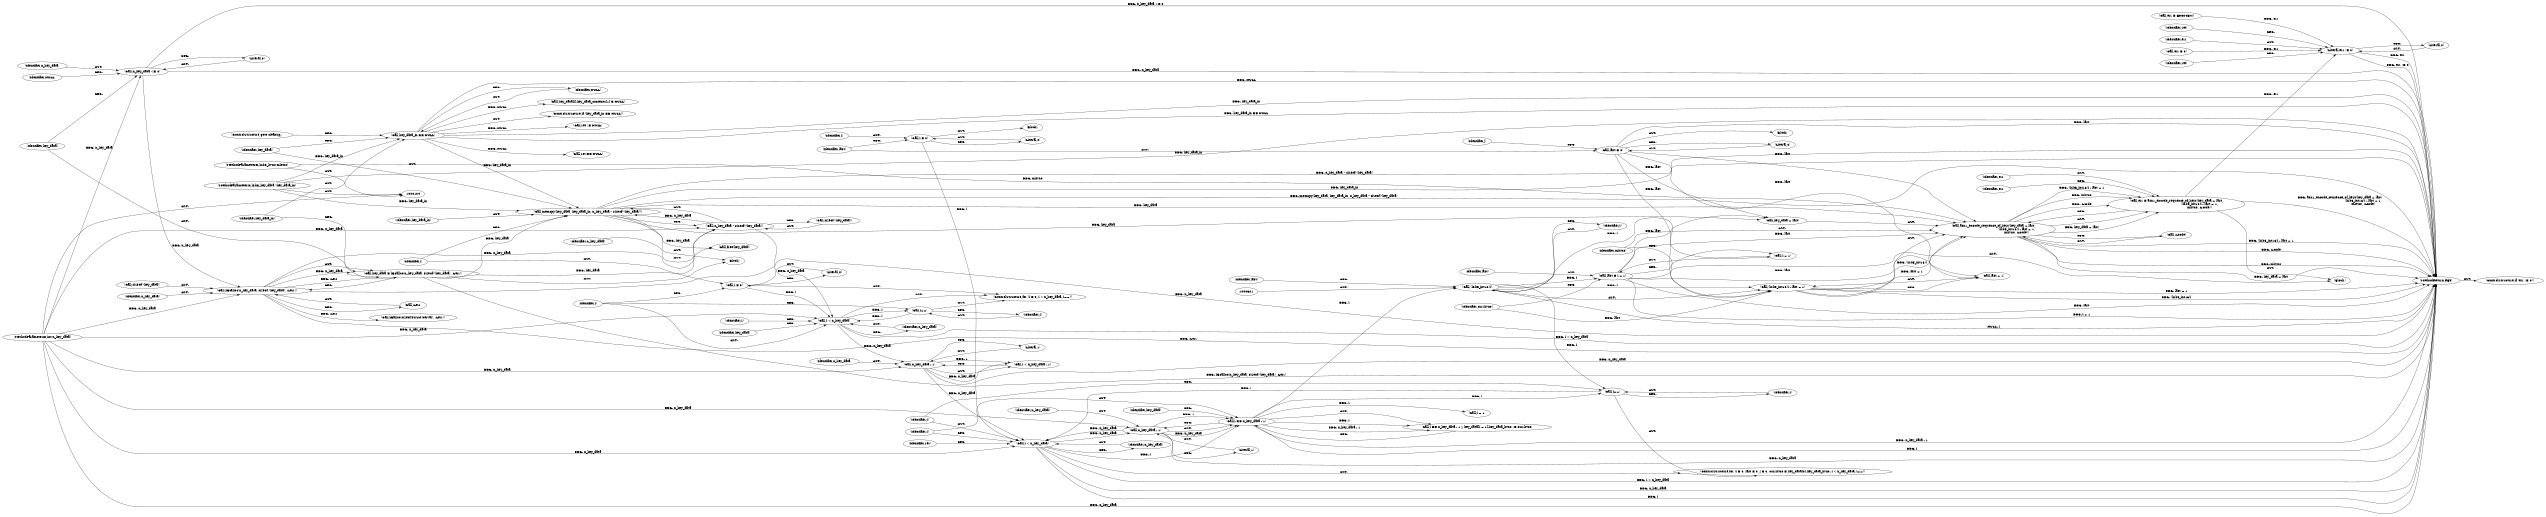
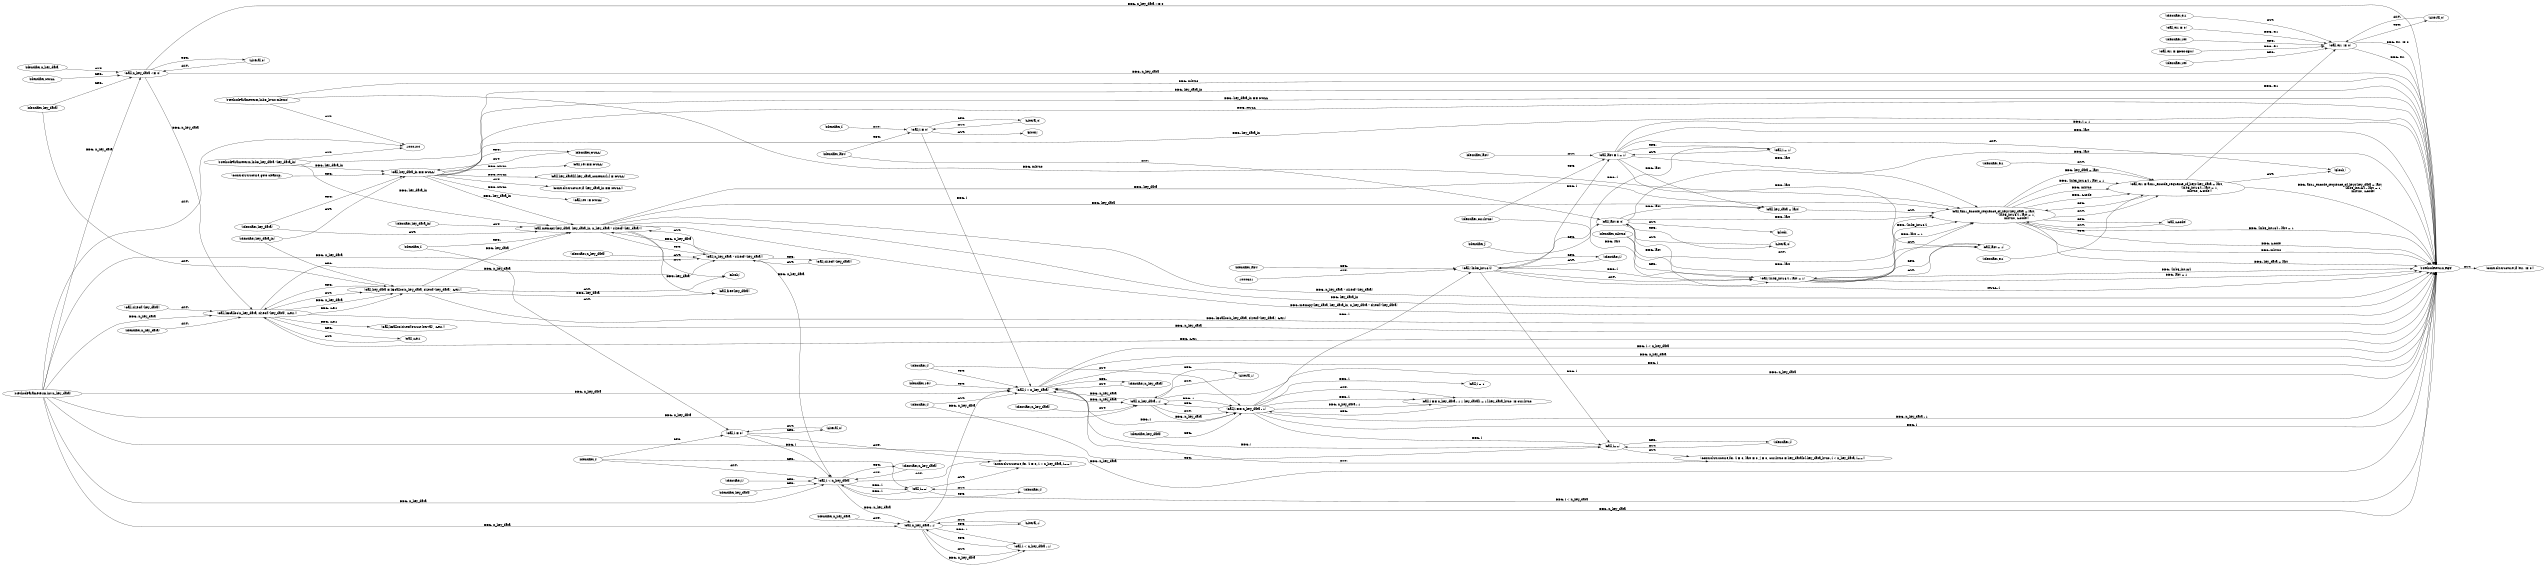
(2340, 50) -> (2340, 46)
none -> (1433, 82)
